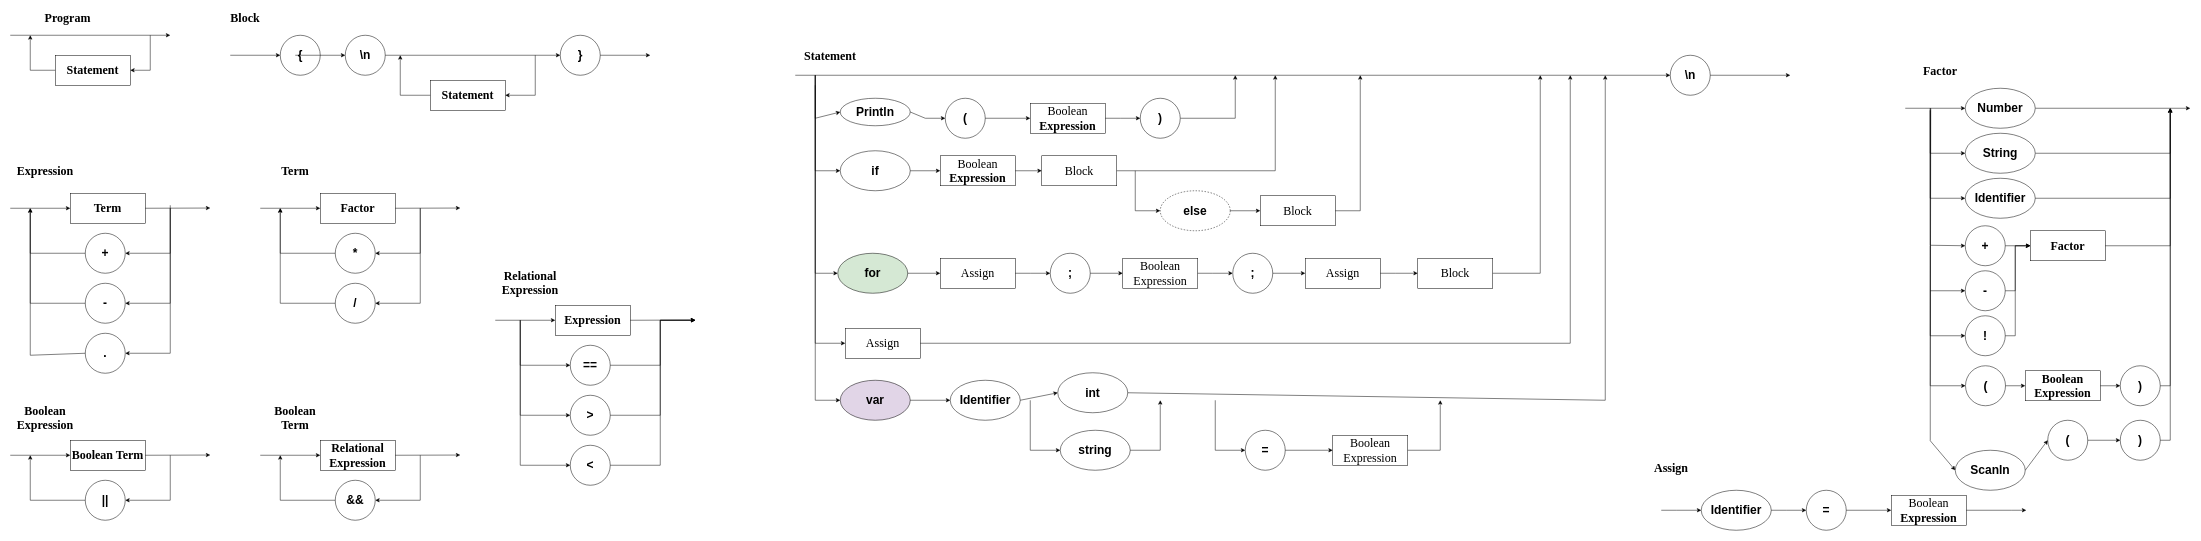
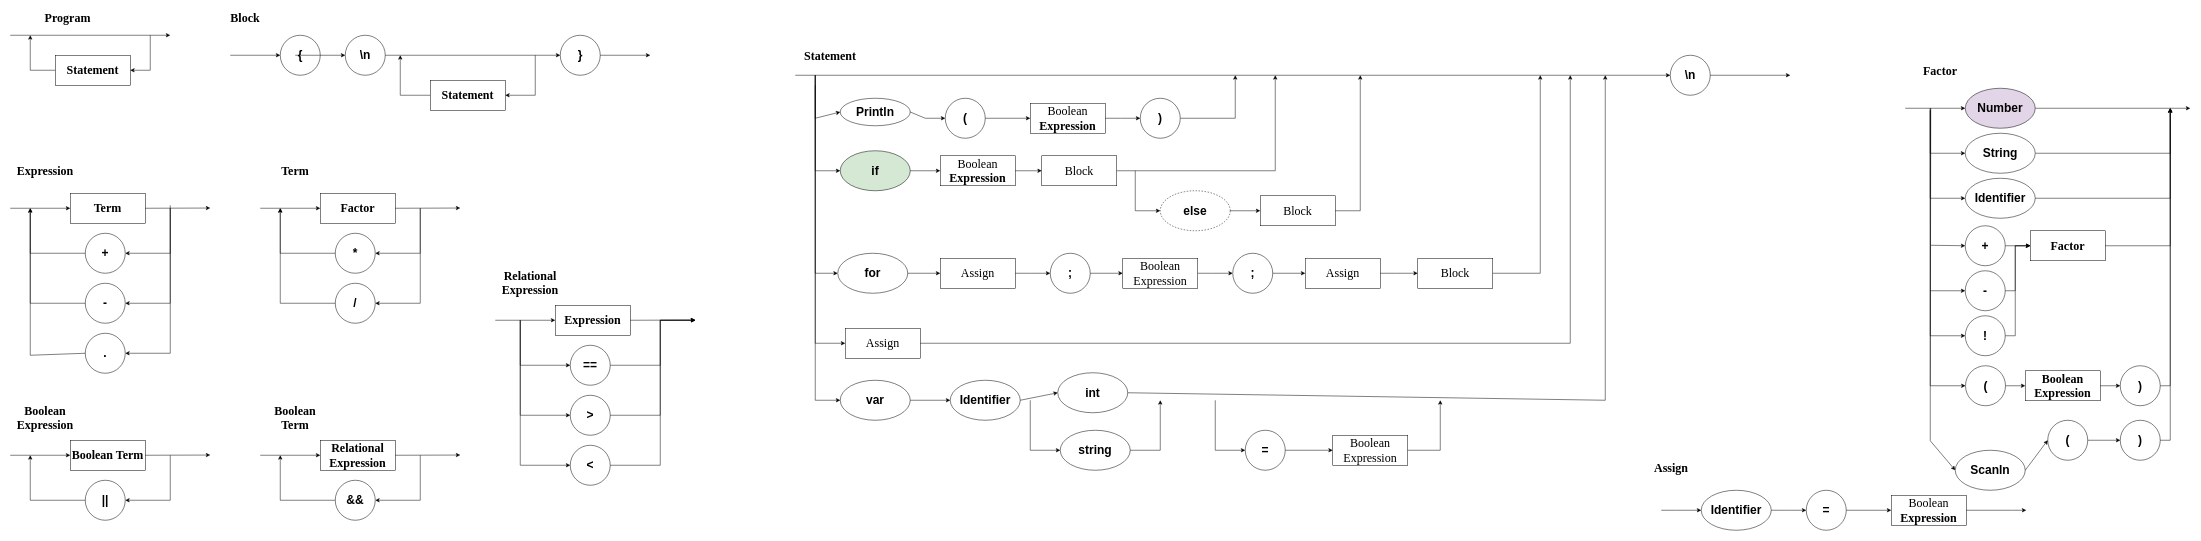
(2000, 108) -> (2000, 108)
(875, 171) -> (875, 171)
(873, 273) -> (873, 273)
(875, 400) -> (875, 400)
